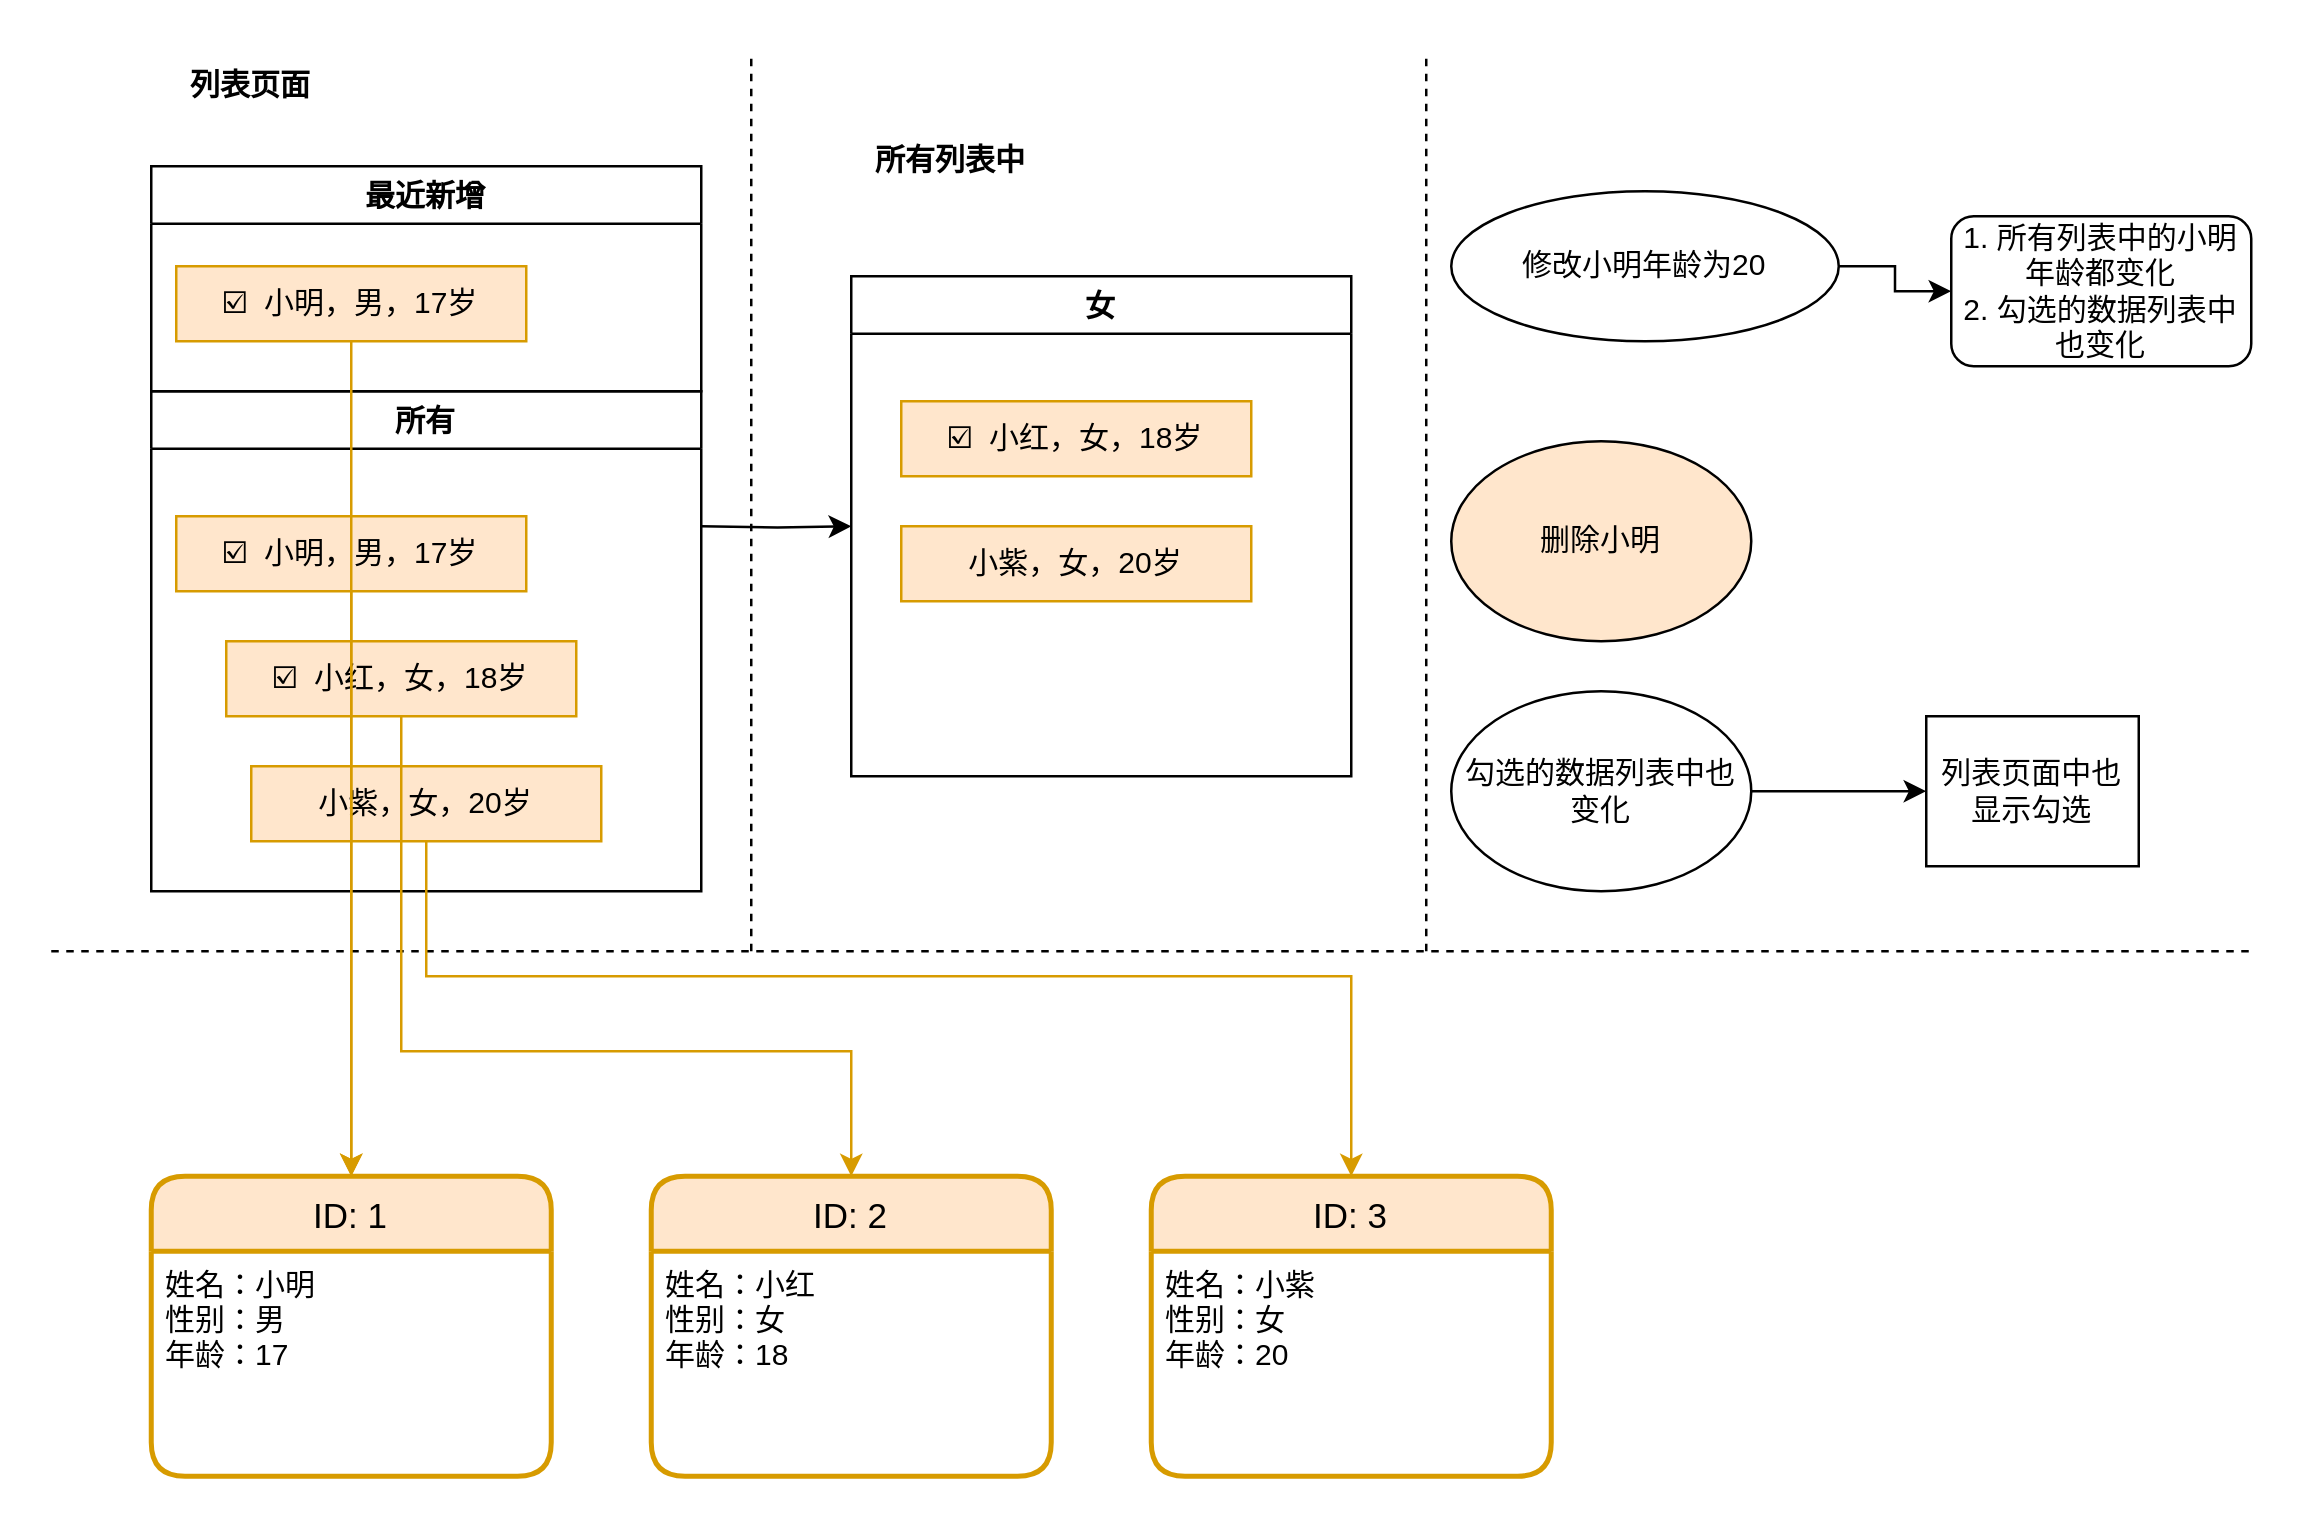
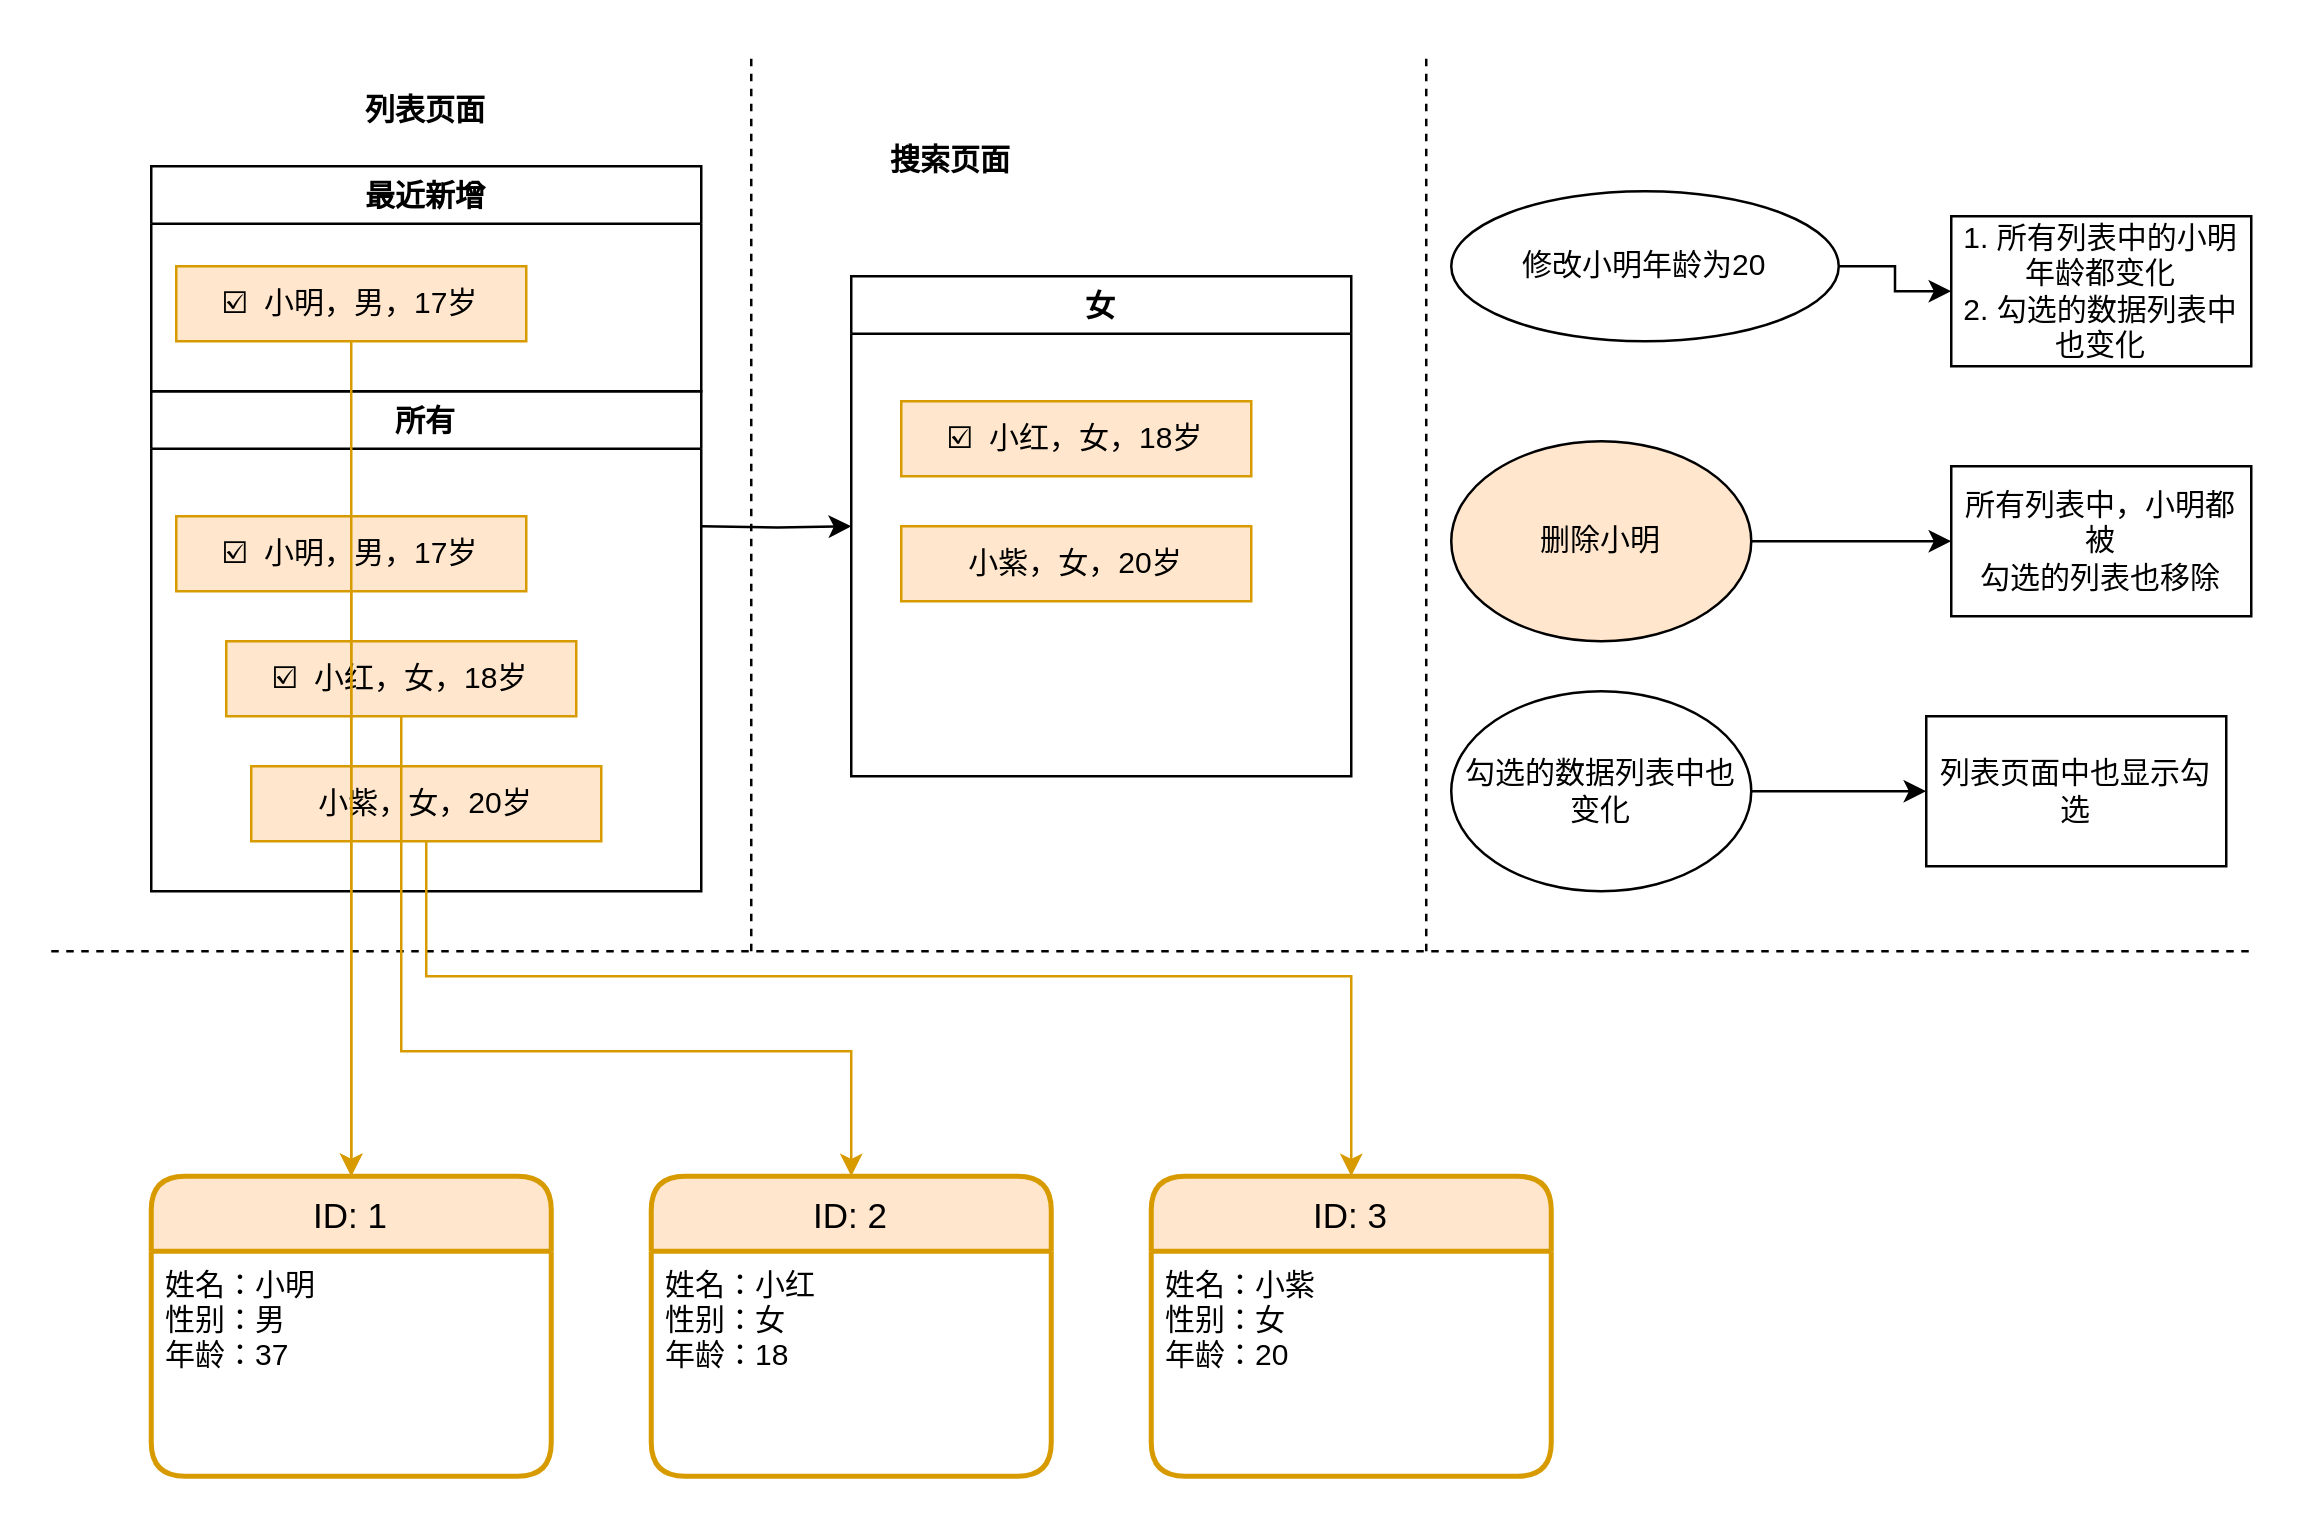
(251, 84) -> (426, 109)
(950, 160) -> (950, 160)
(2101, 291) -> (2101, 291)
none -> (1843, 541)
none -> (2101, 541)
(2033, 791) -> (2076, 791)
(240, 1285) -> (240, 1285)
